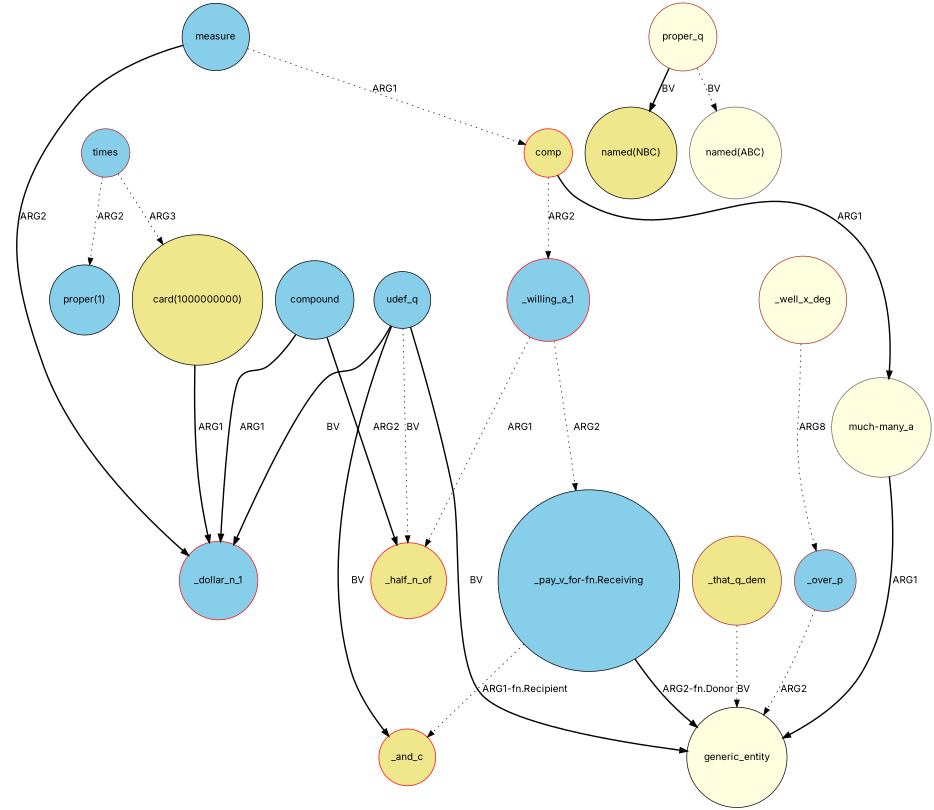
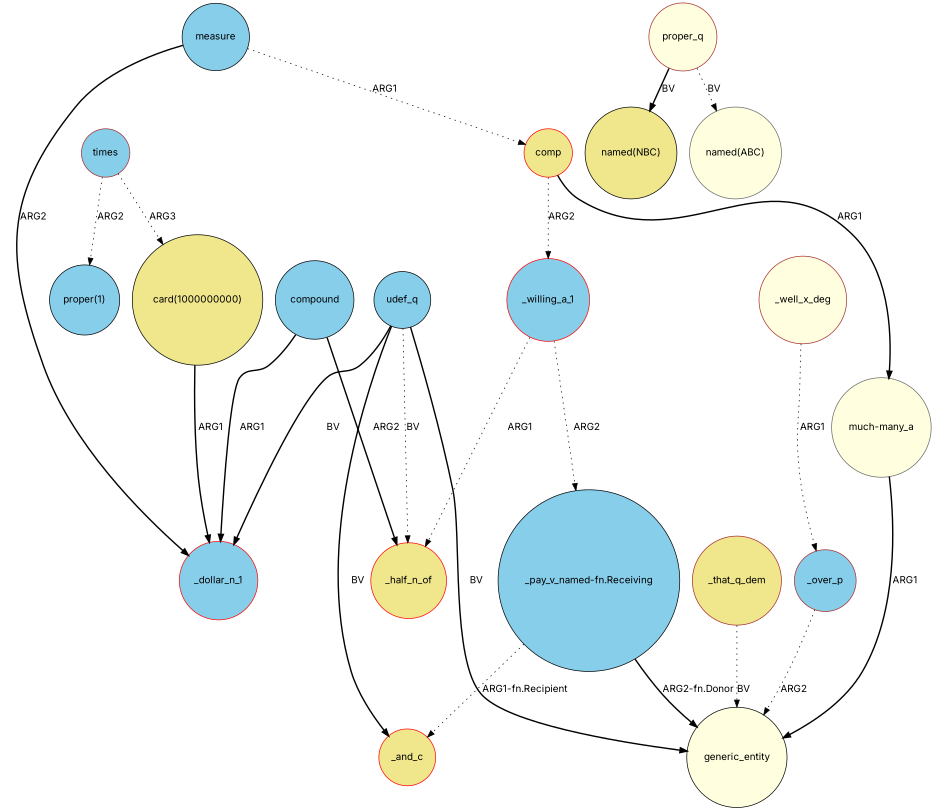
(813, 427) -> (813, 427)
(589, 581) -> (589, 581)
